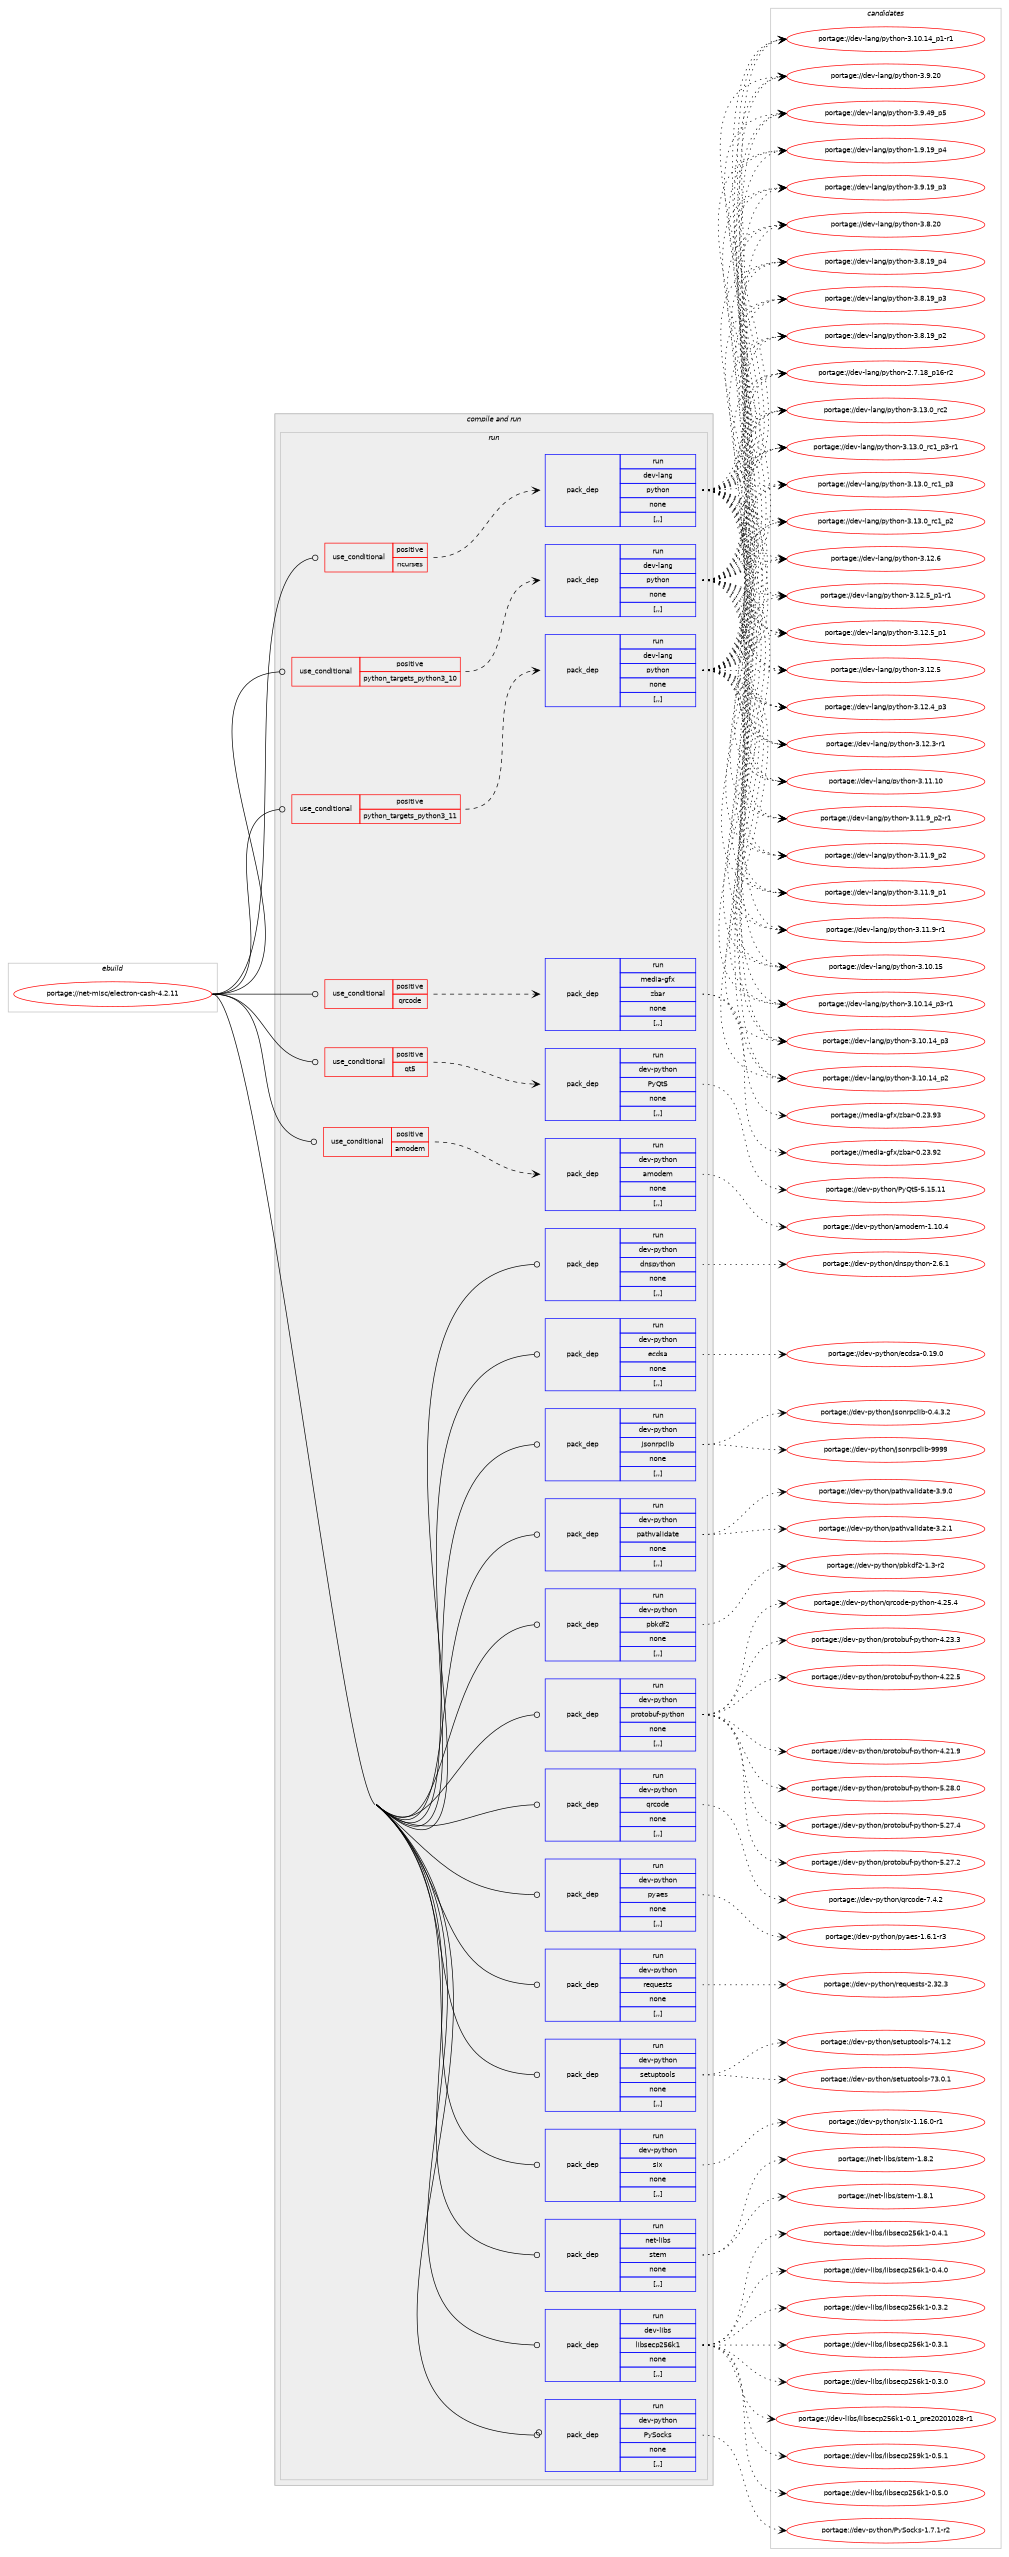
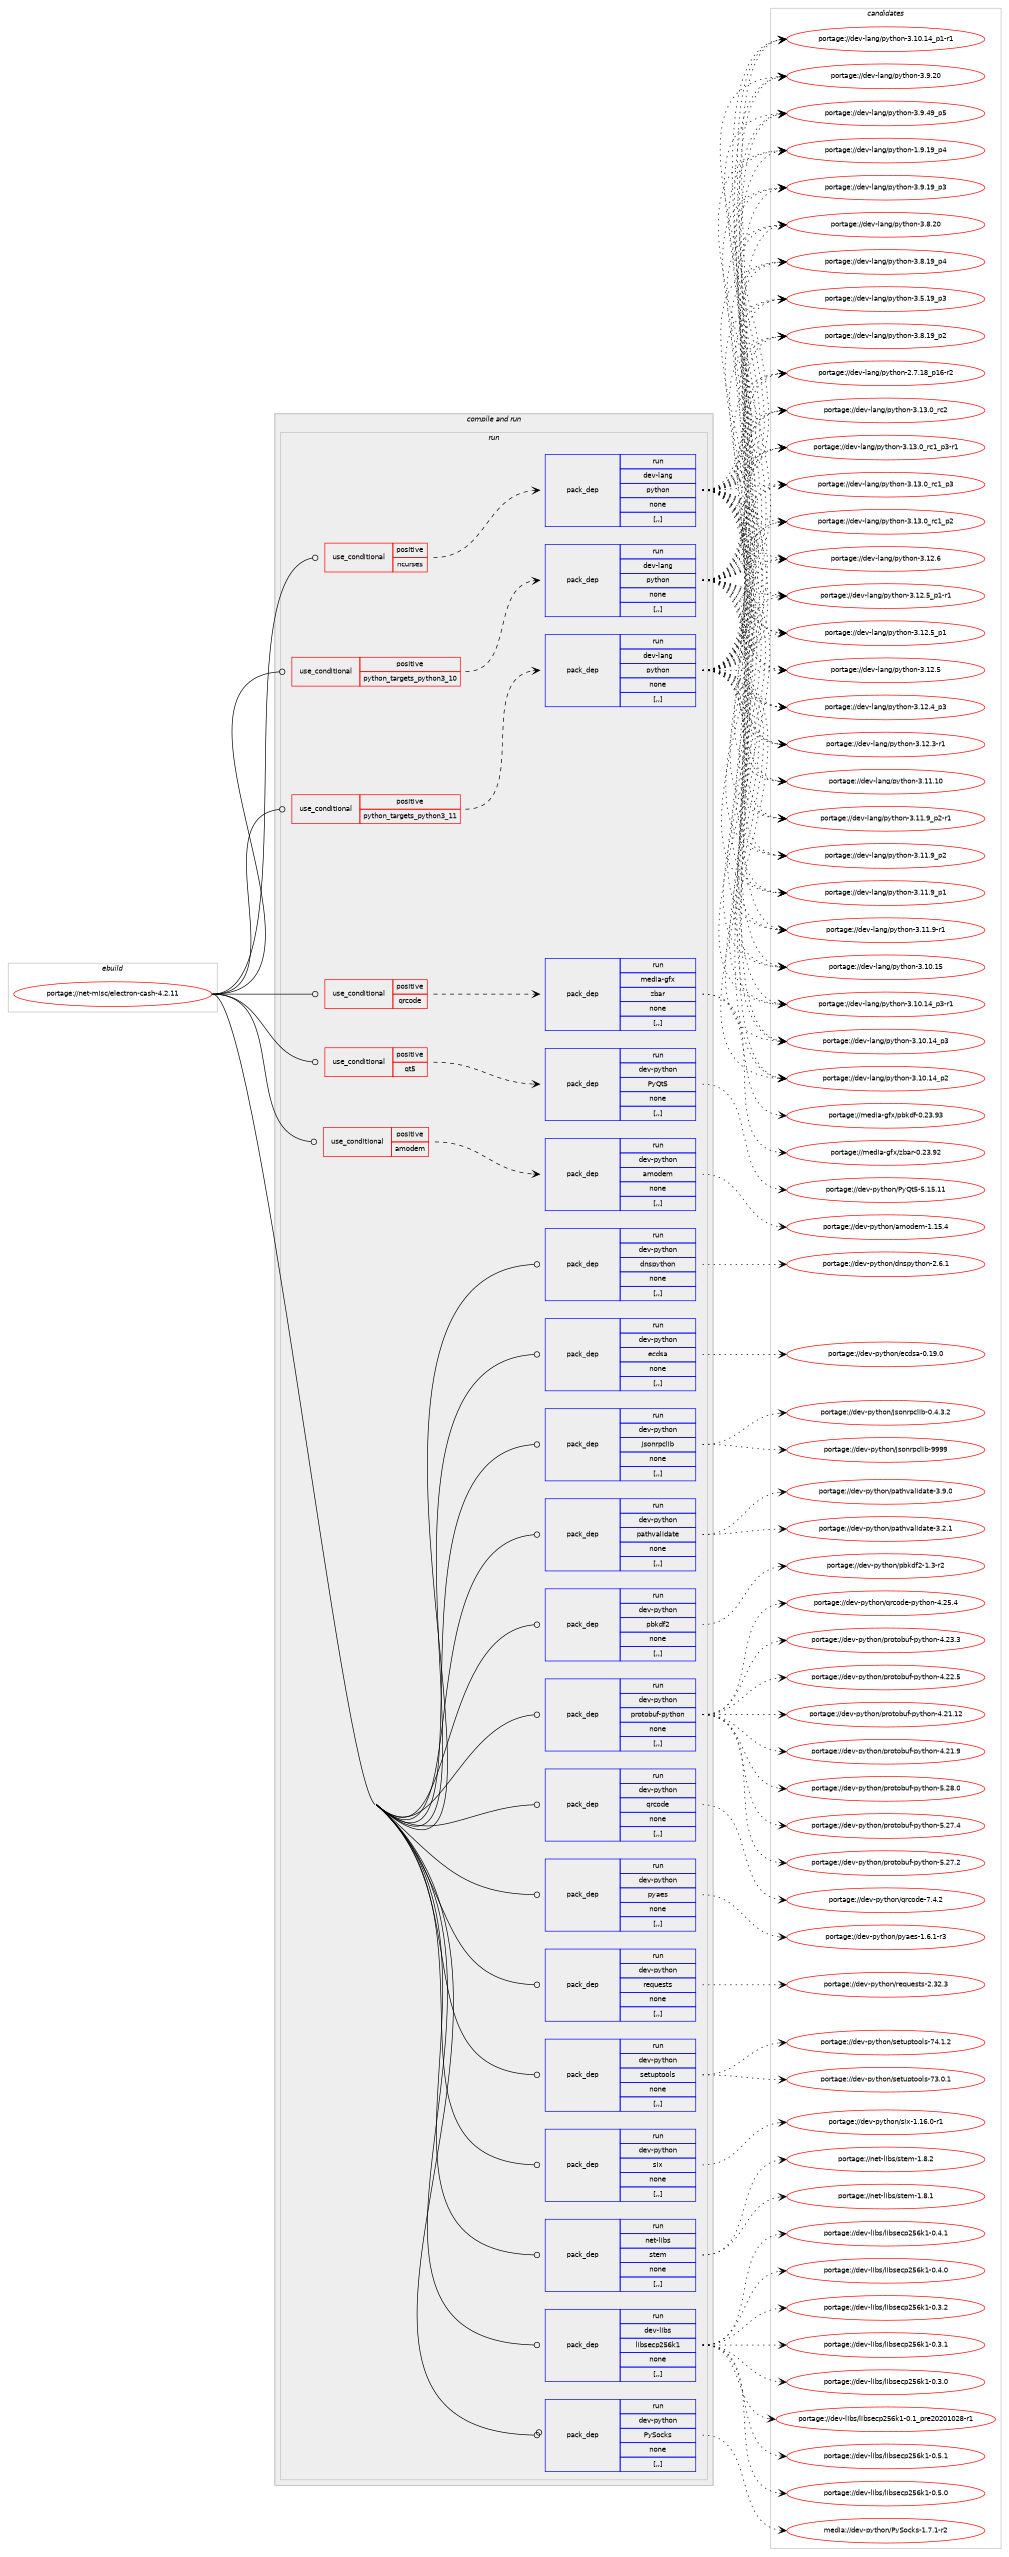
(886, 299) -> (886, 299)
(886, 1116) -> (886, 1116)
(886, 1227) -> (886, 1227)
none -> (886, 1715)
(886, 2456) -> (886, 2456)
(886, 2531) -> (886, 2531)
